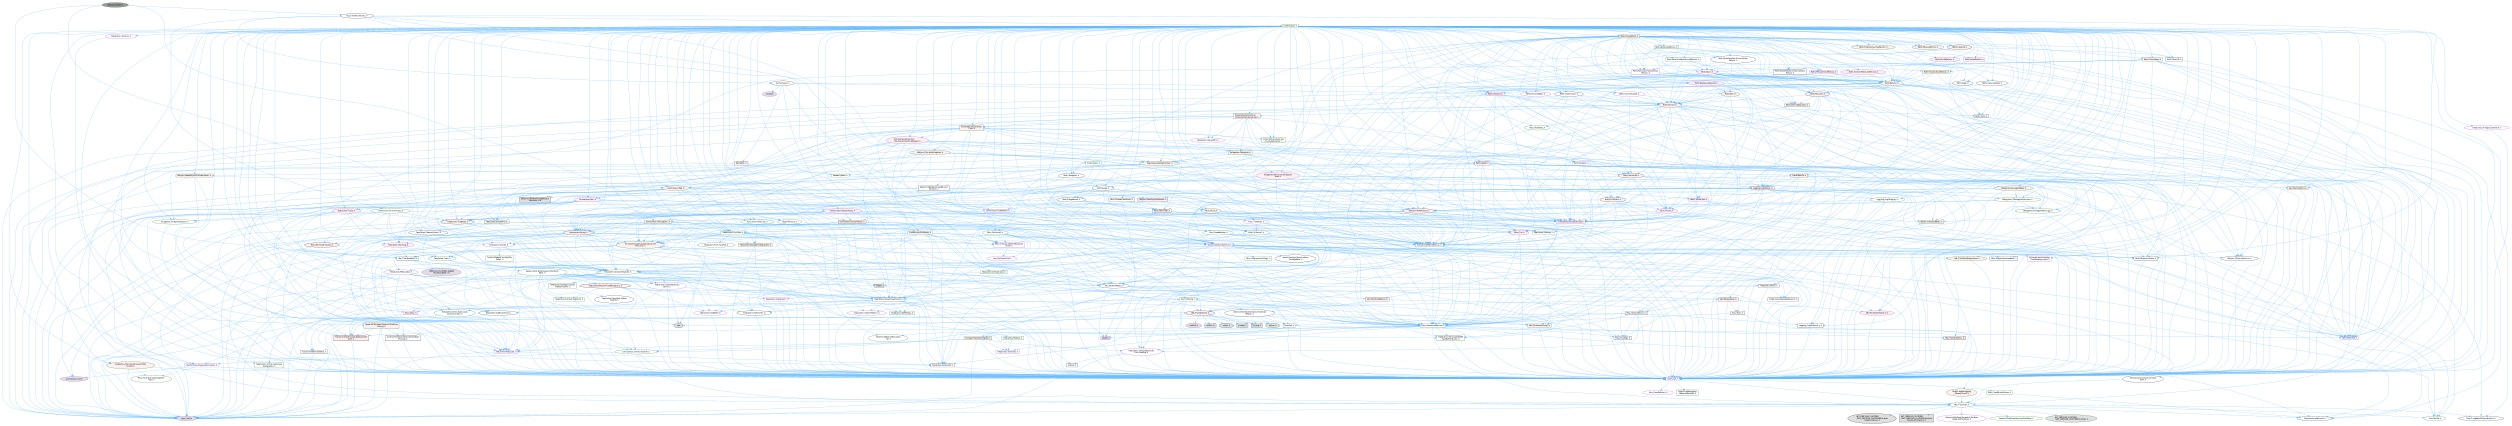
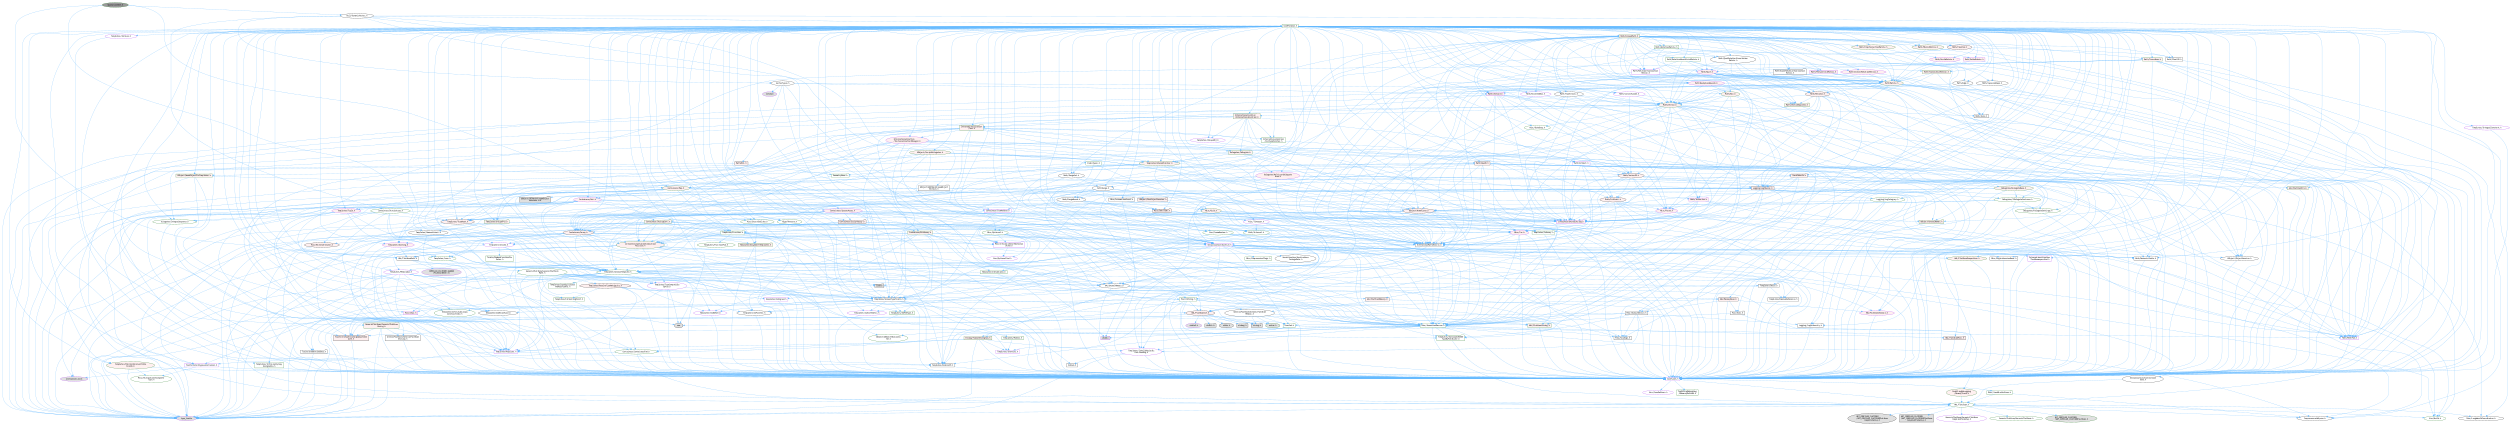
(614, 299) -> none
